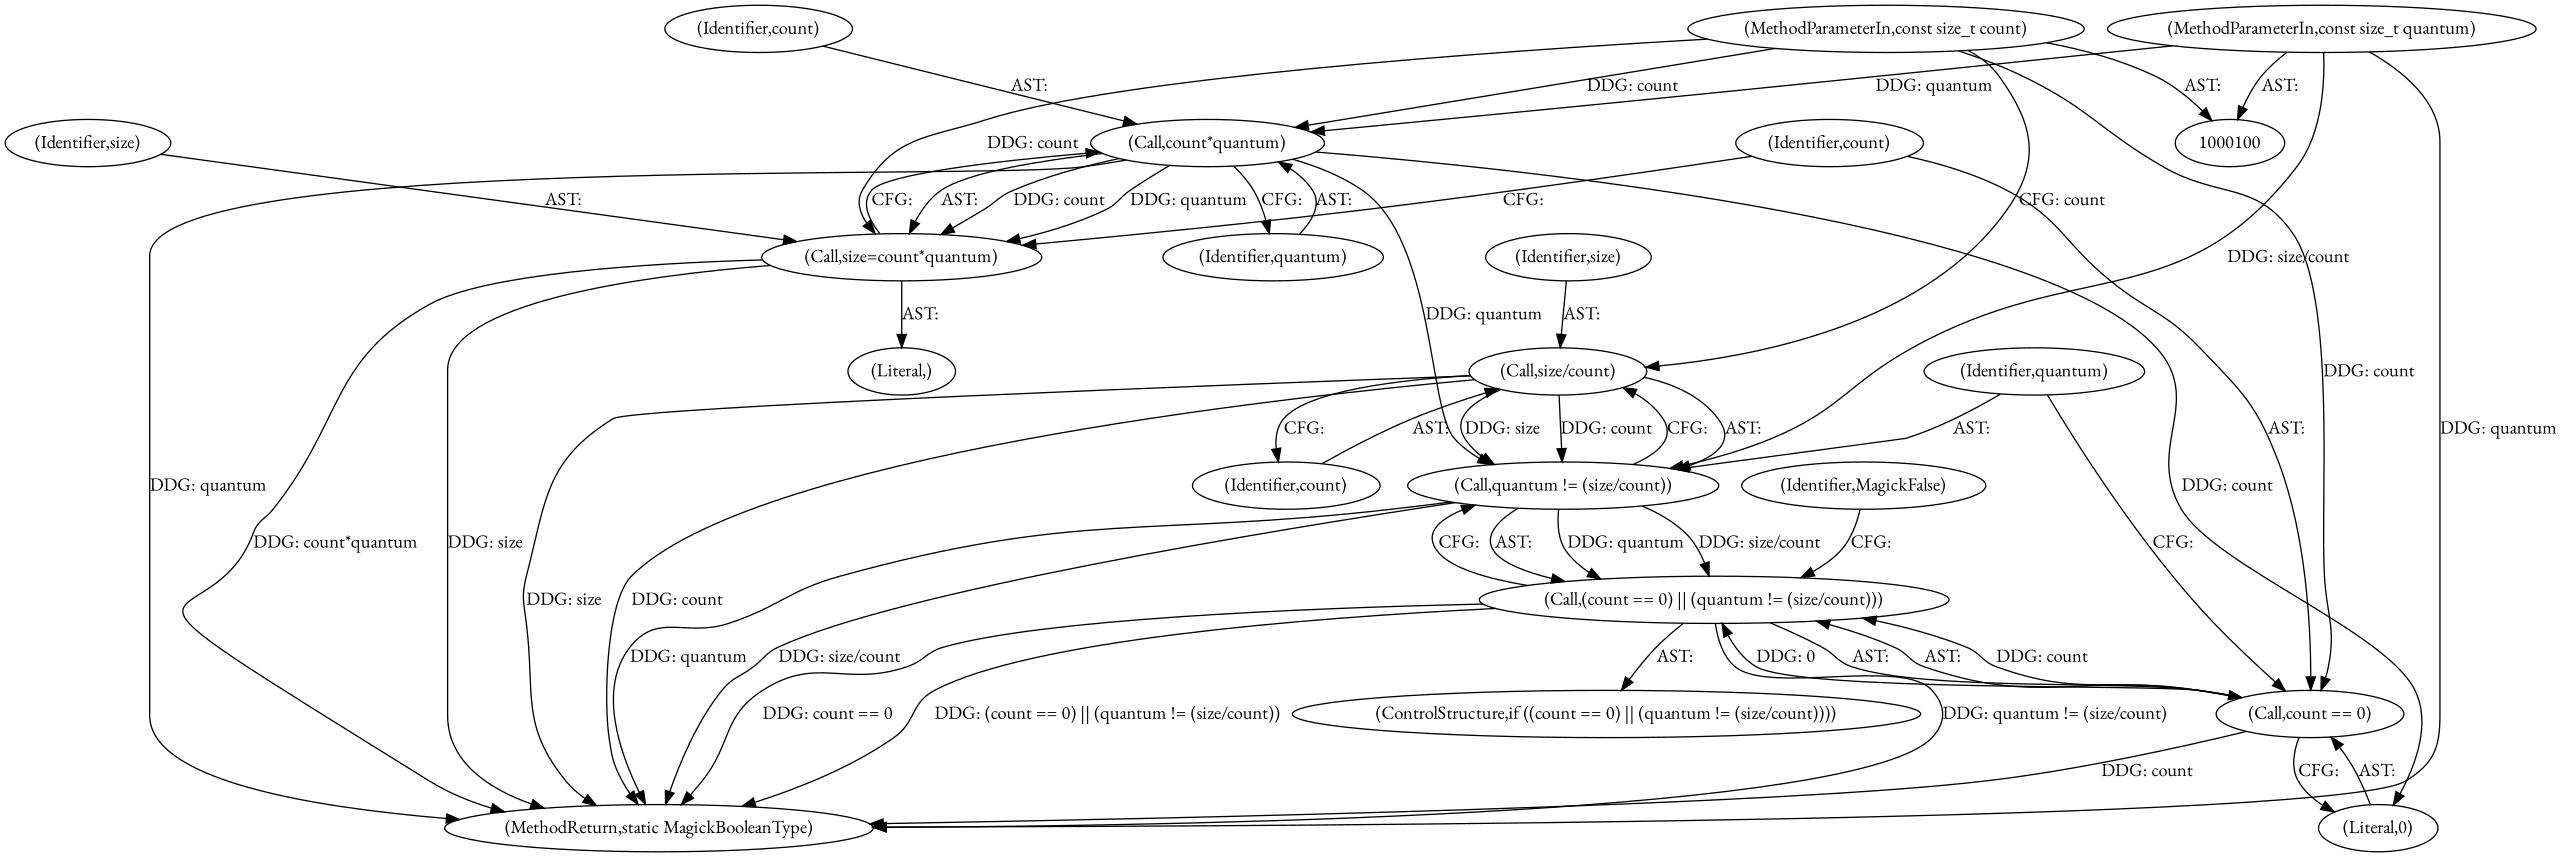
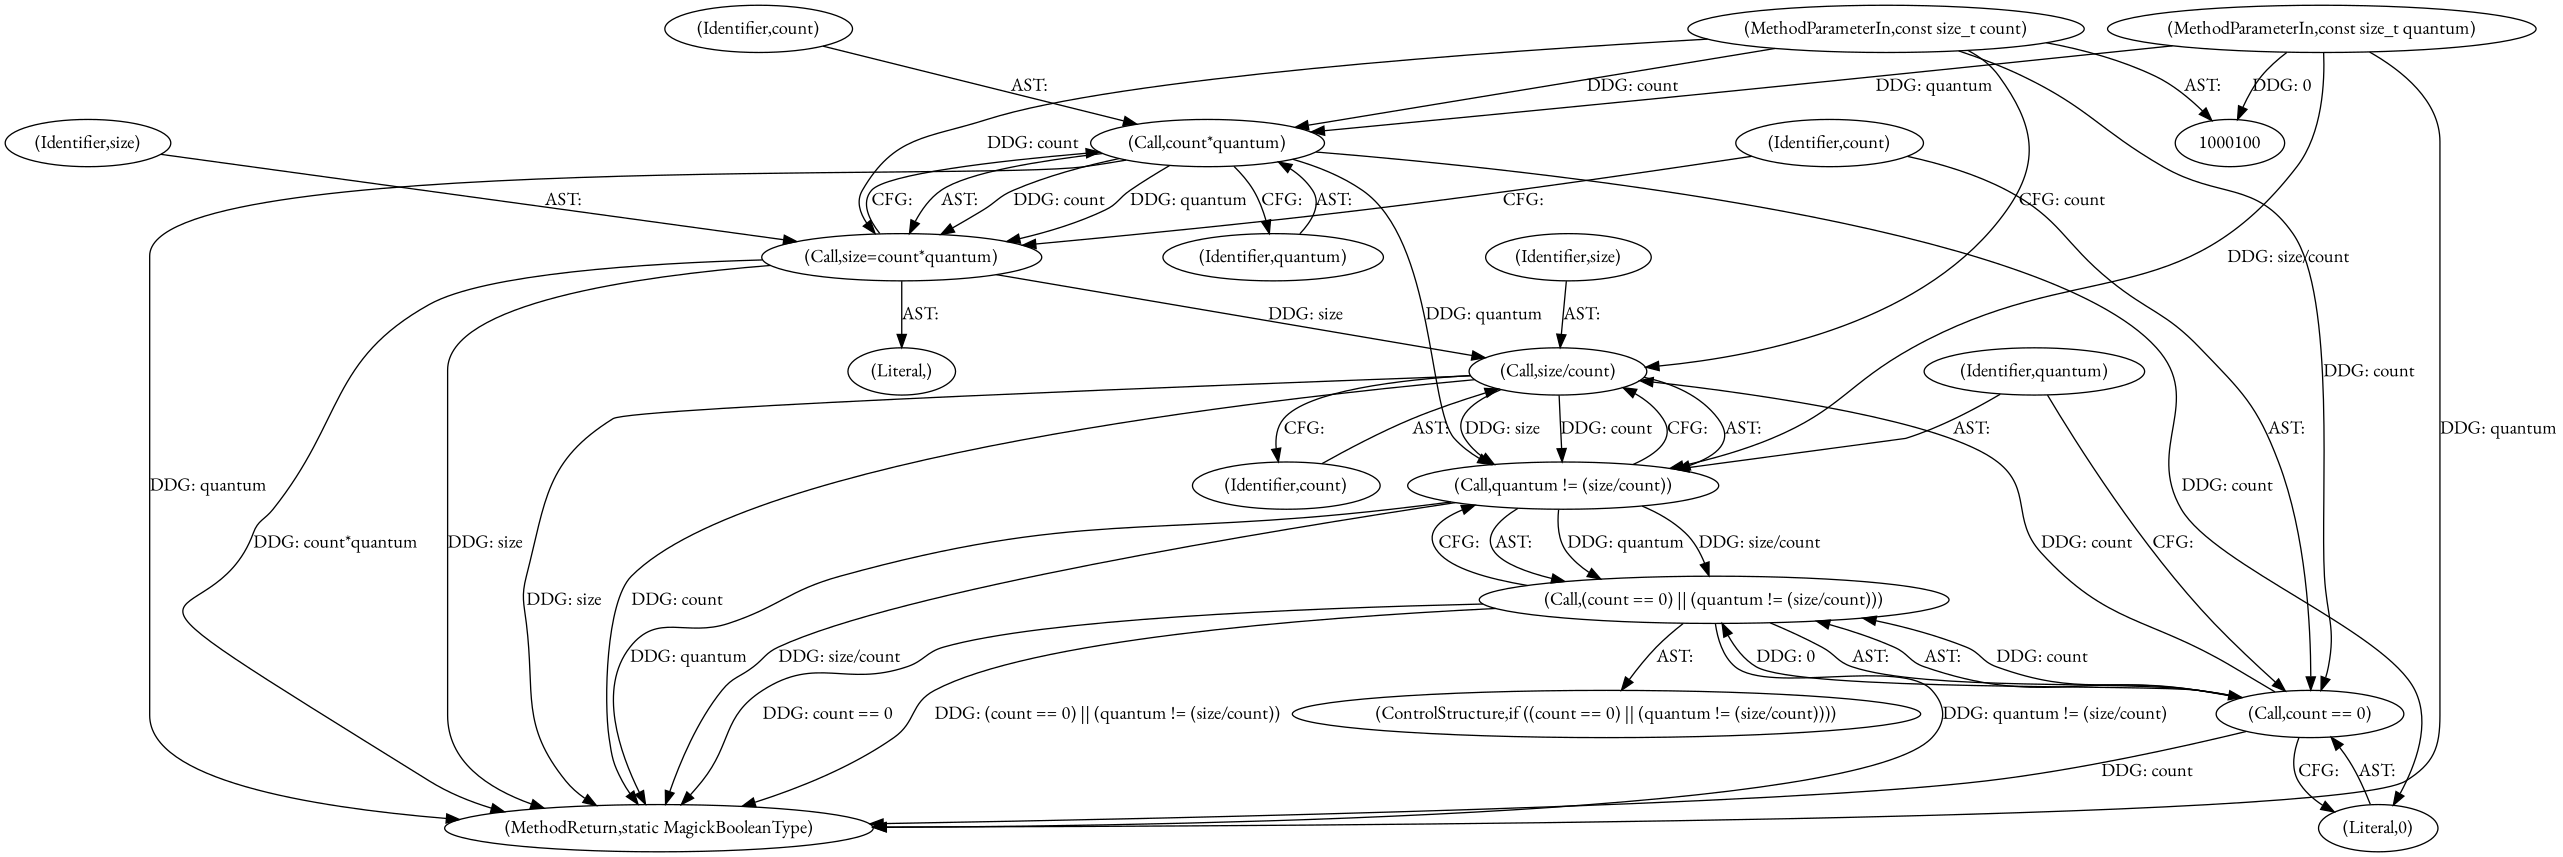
(2282, 86) -> (2282, 86)
none -> (1234, 315)
none -> (2005, 469)
(1864, 486) -> none
